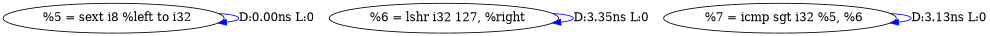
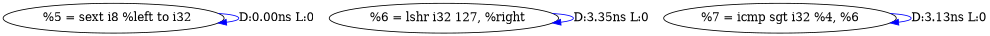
(780, 18) -> (780, 18)
